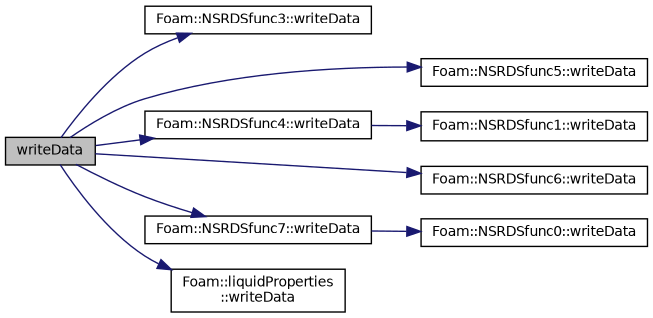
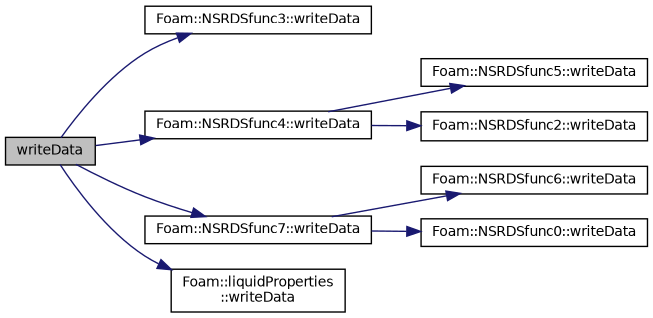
(233, 80) -> (389, 100)
(534, 126) -> (534, 126)
(251, 163) -> (389, 206)
